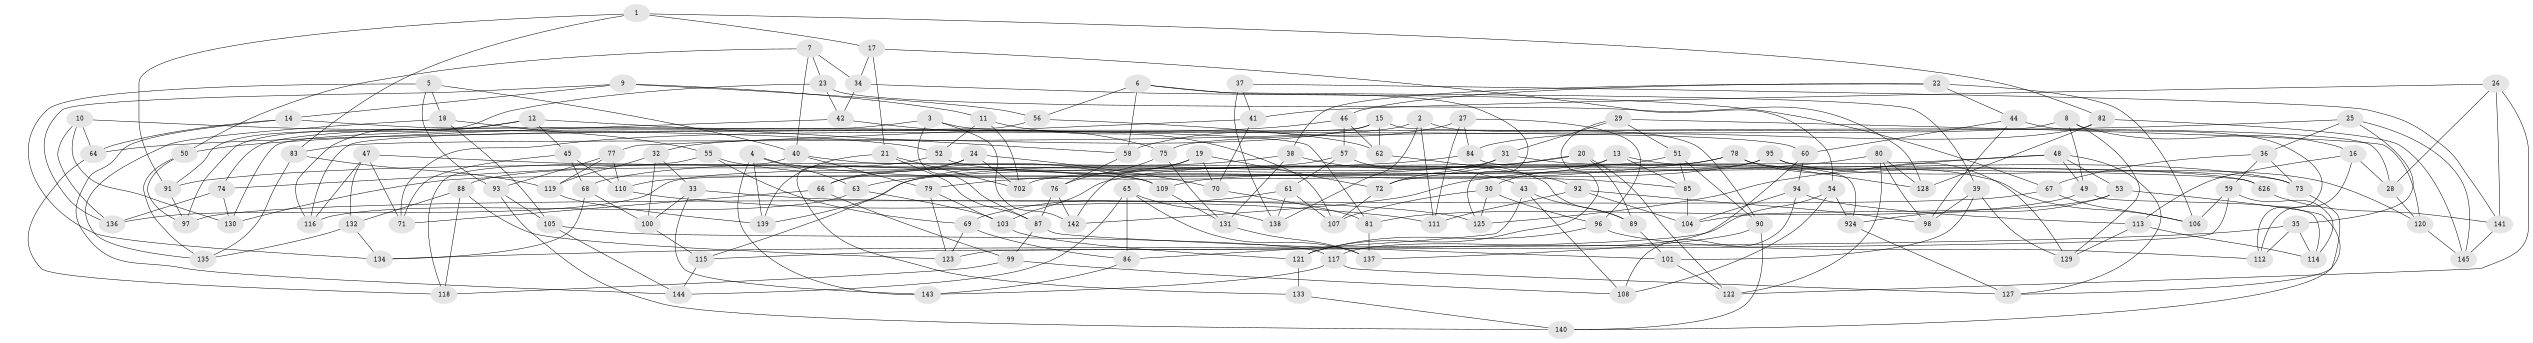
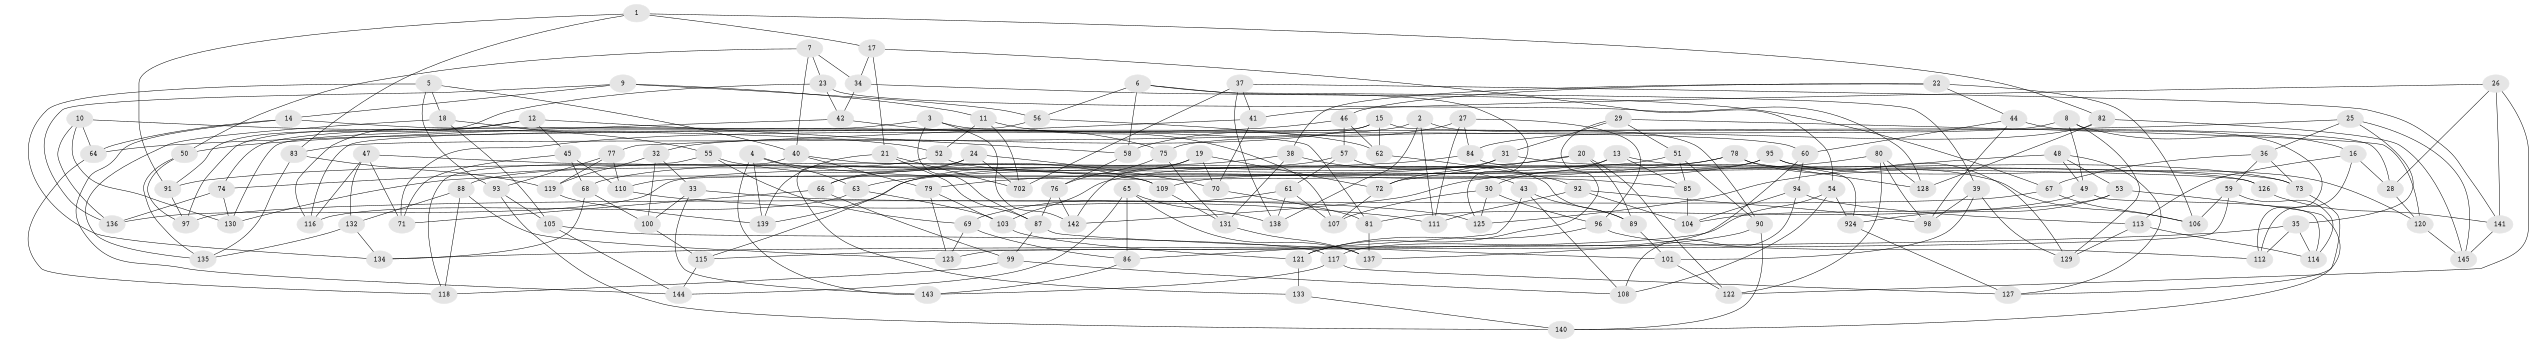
(1536, 164) -> (1105, 148)
(2264, 189) -> (2264, 189)
